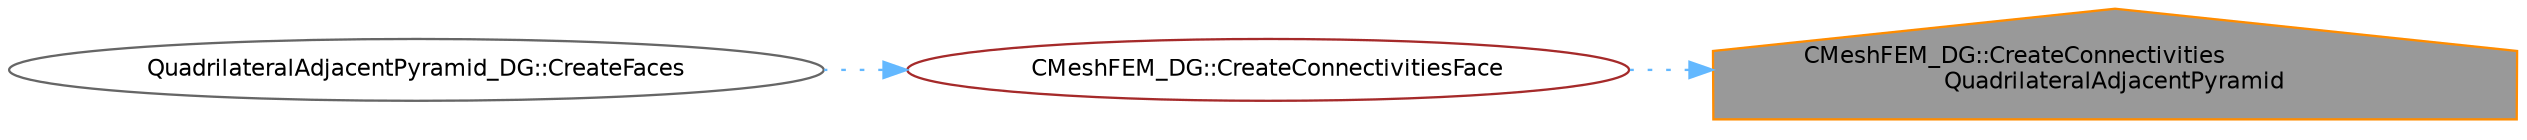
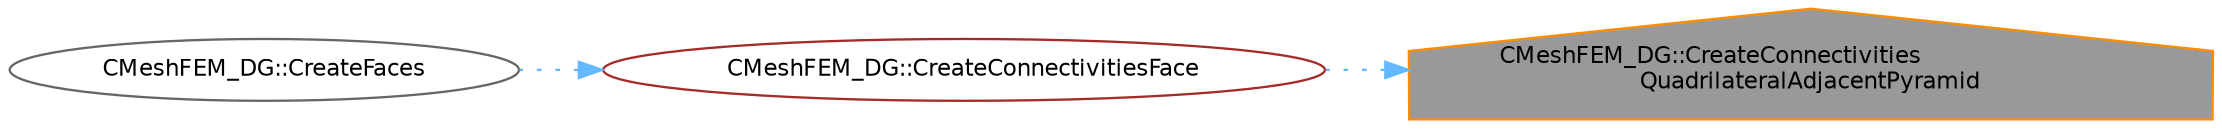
(416, 70) -> (264, 70)
